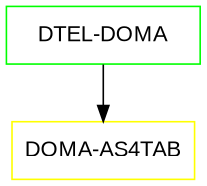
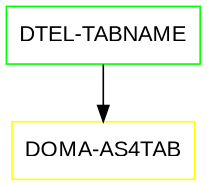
(103, 35) -> (103, 35)
